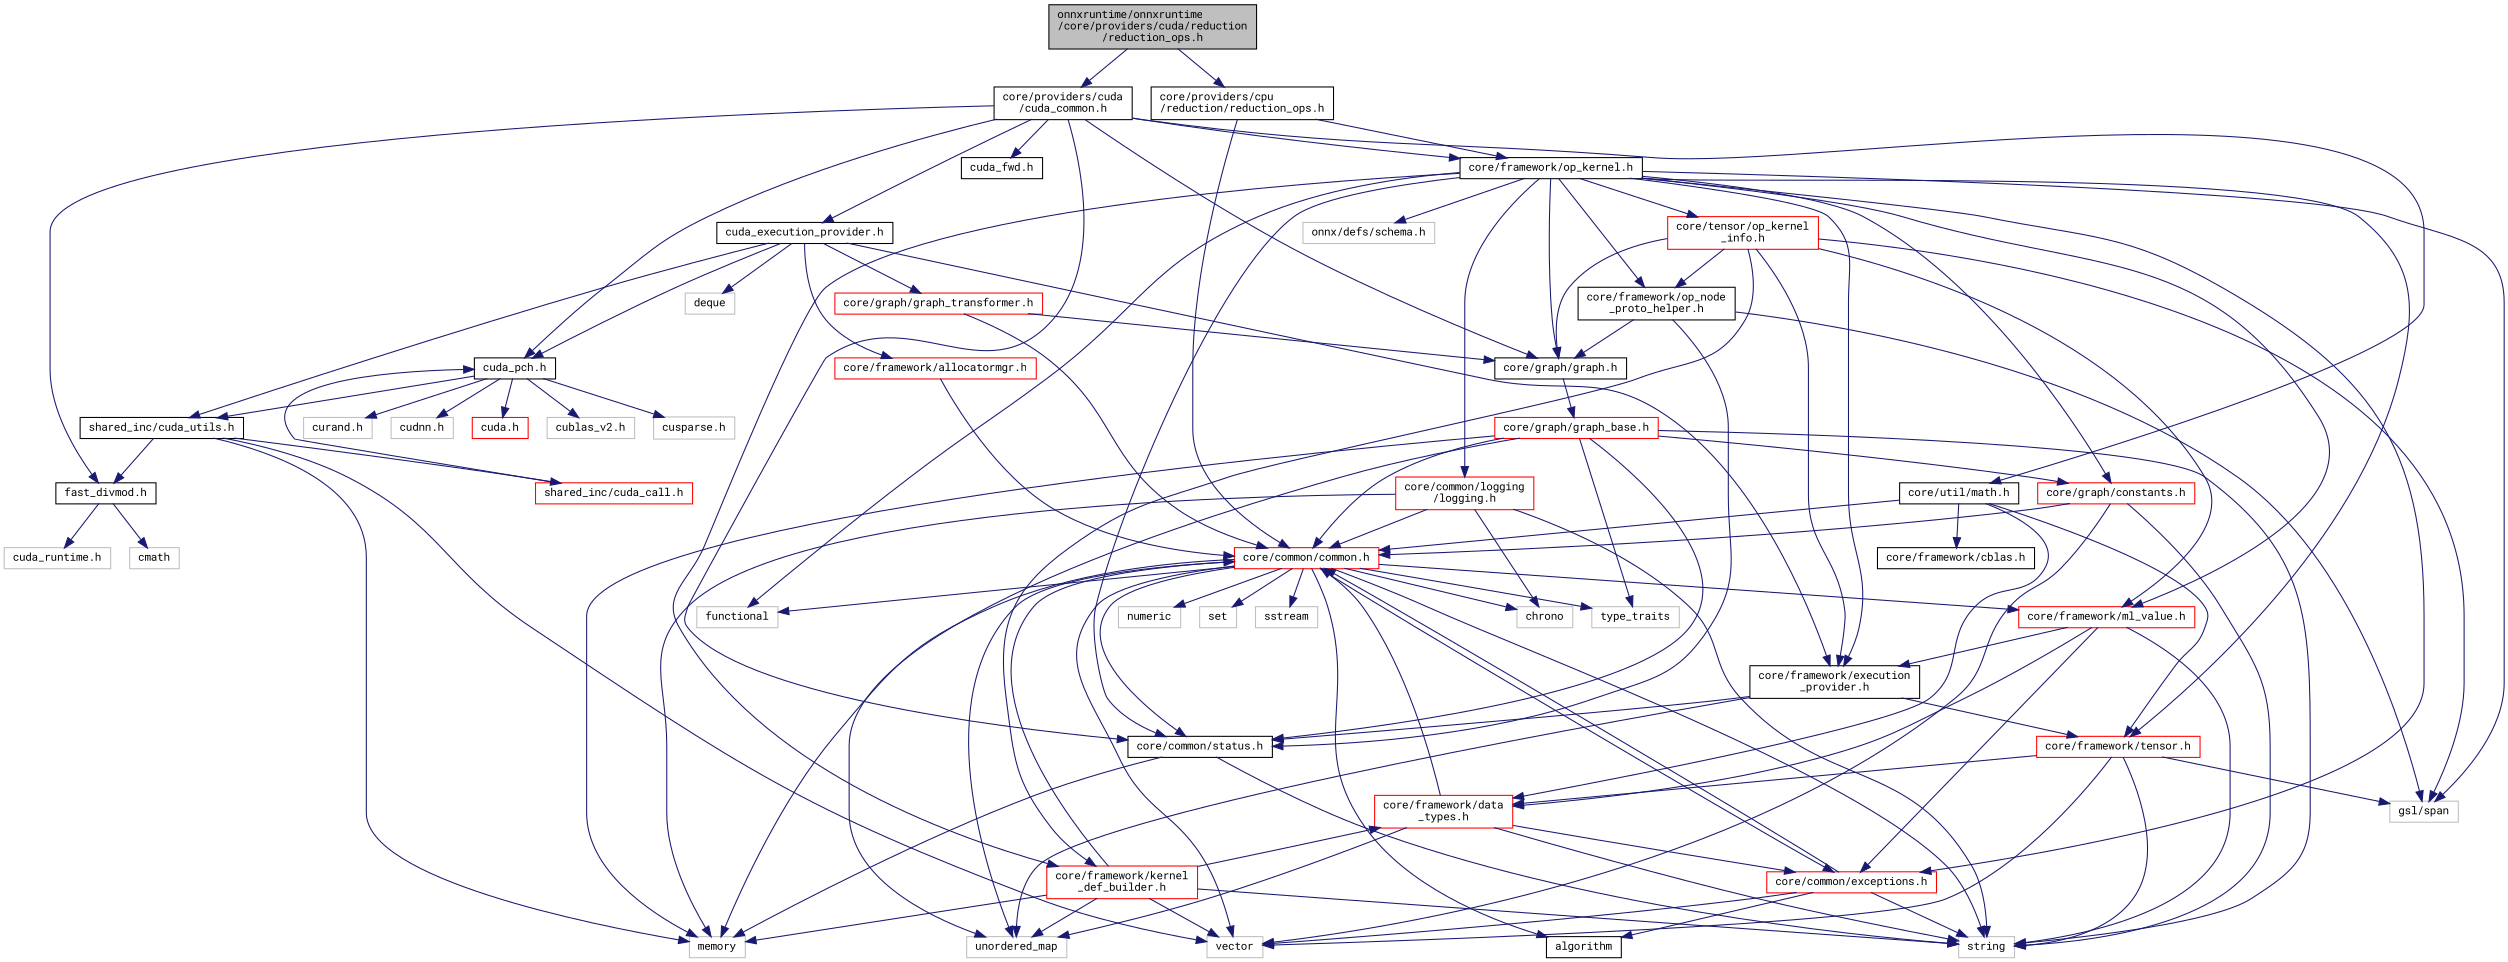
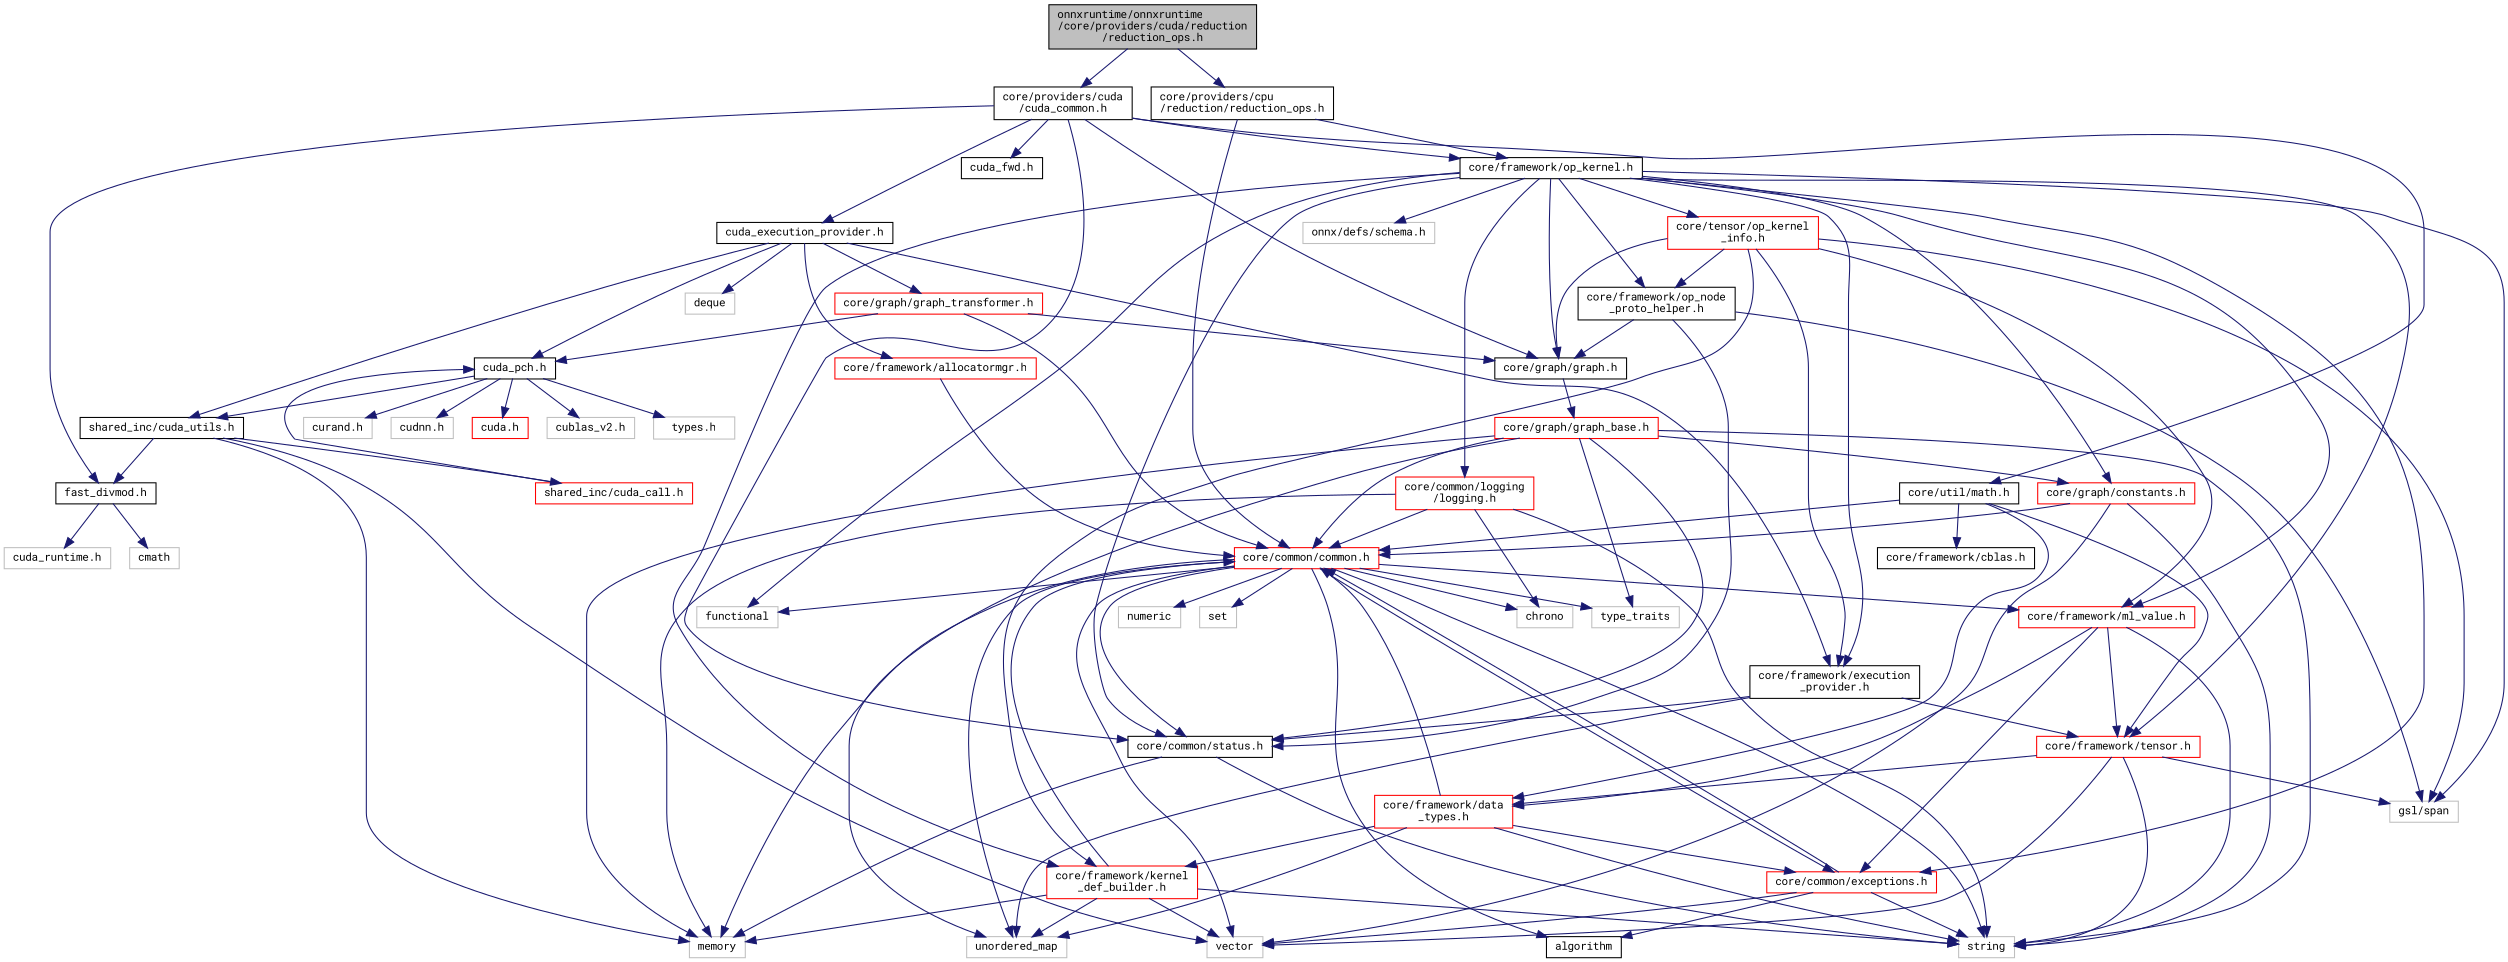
(746, 199) -> (722, 337)
(694, 428) -> (694, 428)
(1287, 617) -> none
(1996, 644) -> (2112, 677)
(1284, 848) -> (1285, 845)
